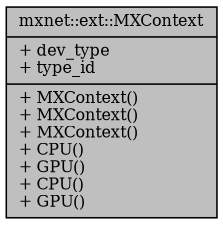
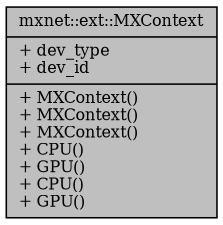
(57, 68) -> (55, 68)
